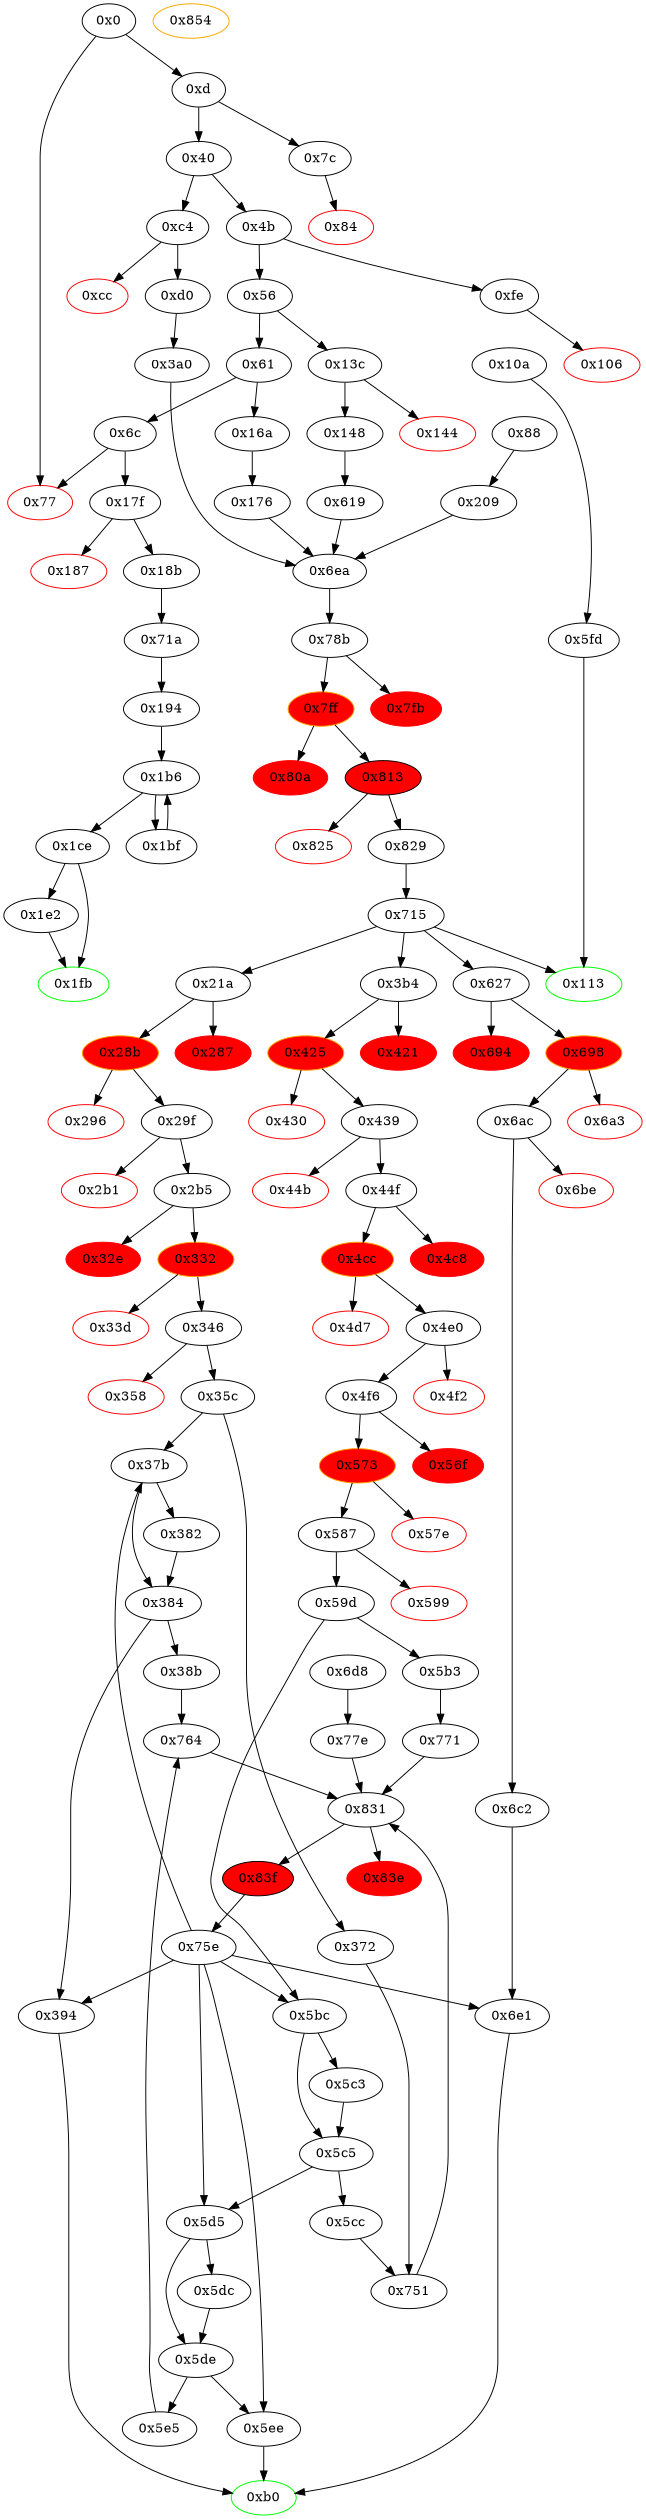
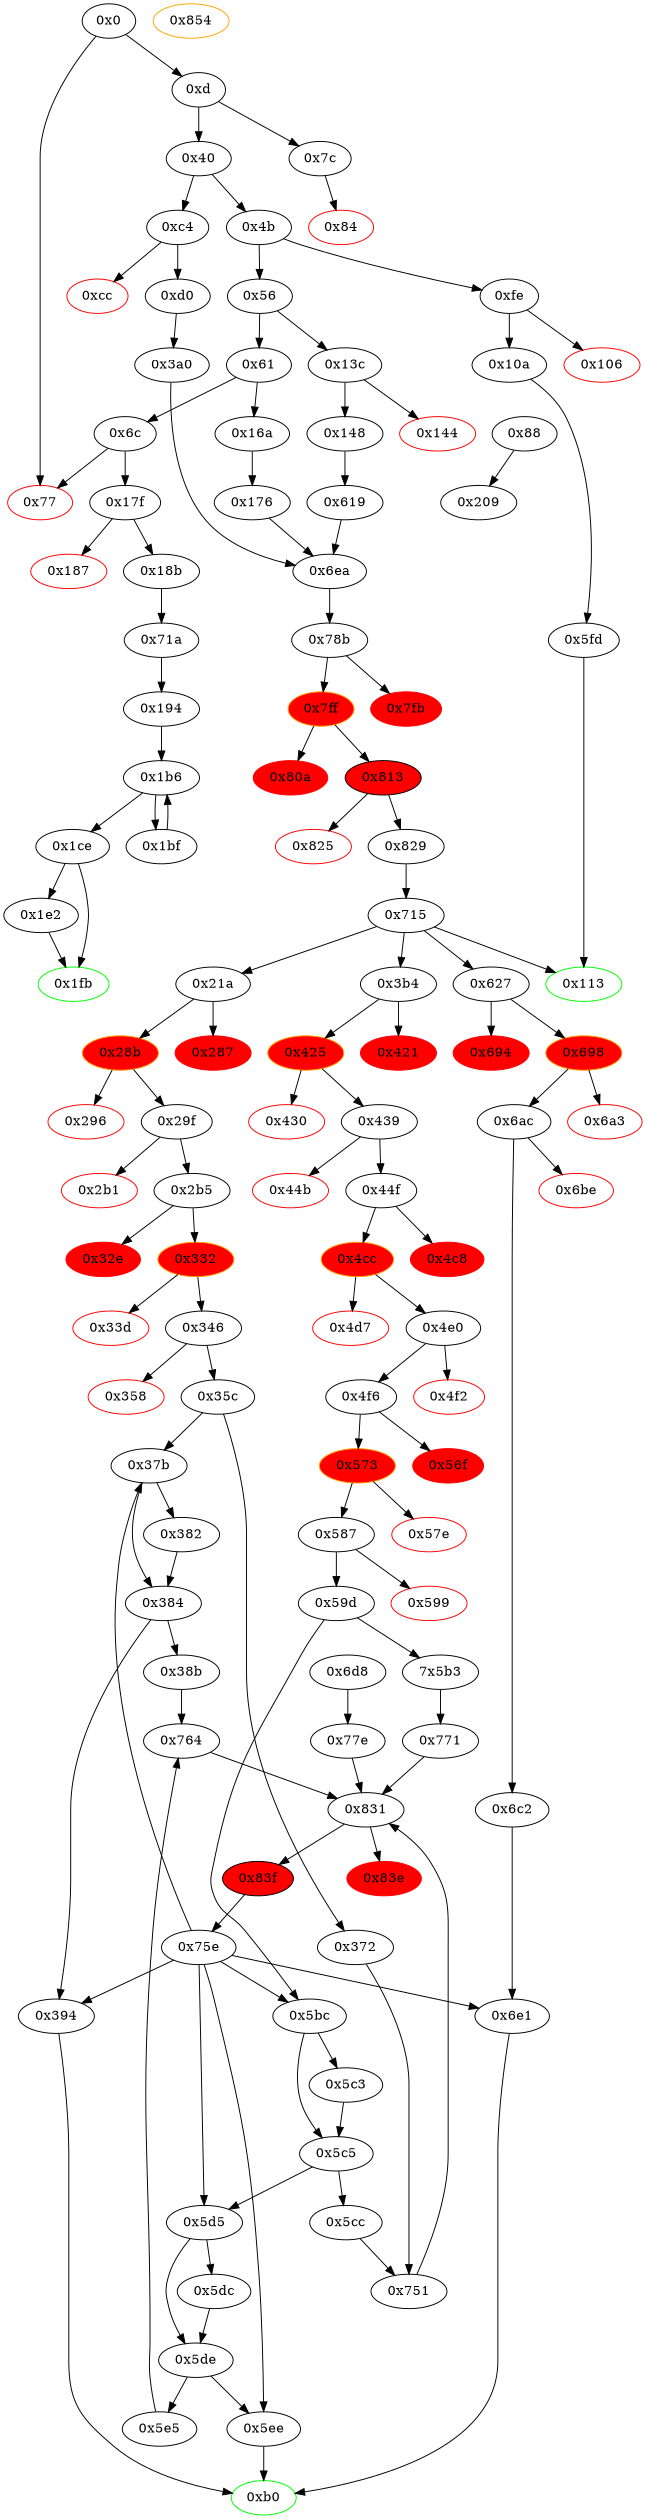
none -> (509, 326)
(408, 535) -> none
(441, 1672) -> (441, 1672)
